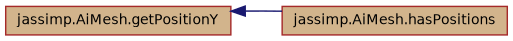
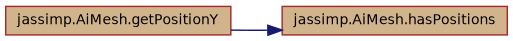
(264, 11) -> (249, 30)
